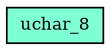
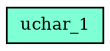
(55, 25) -> (55, 25)
